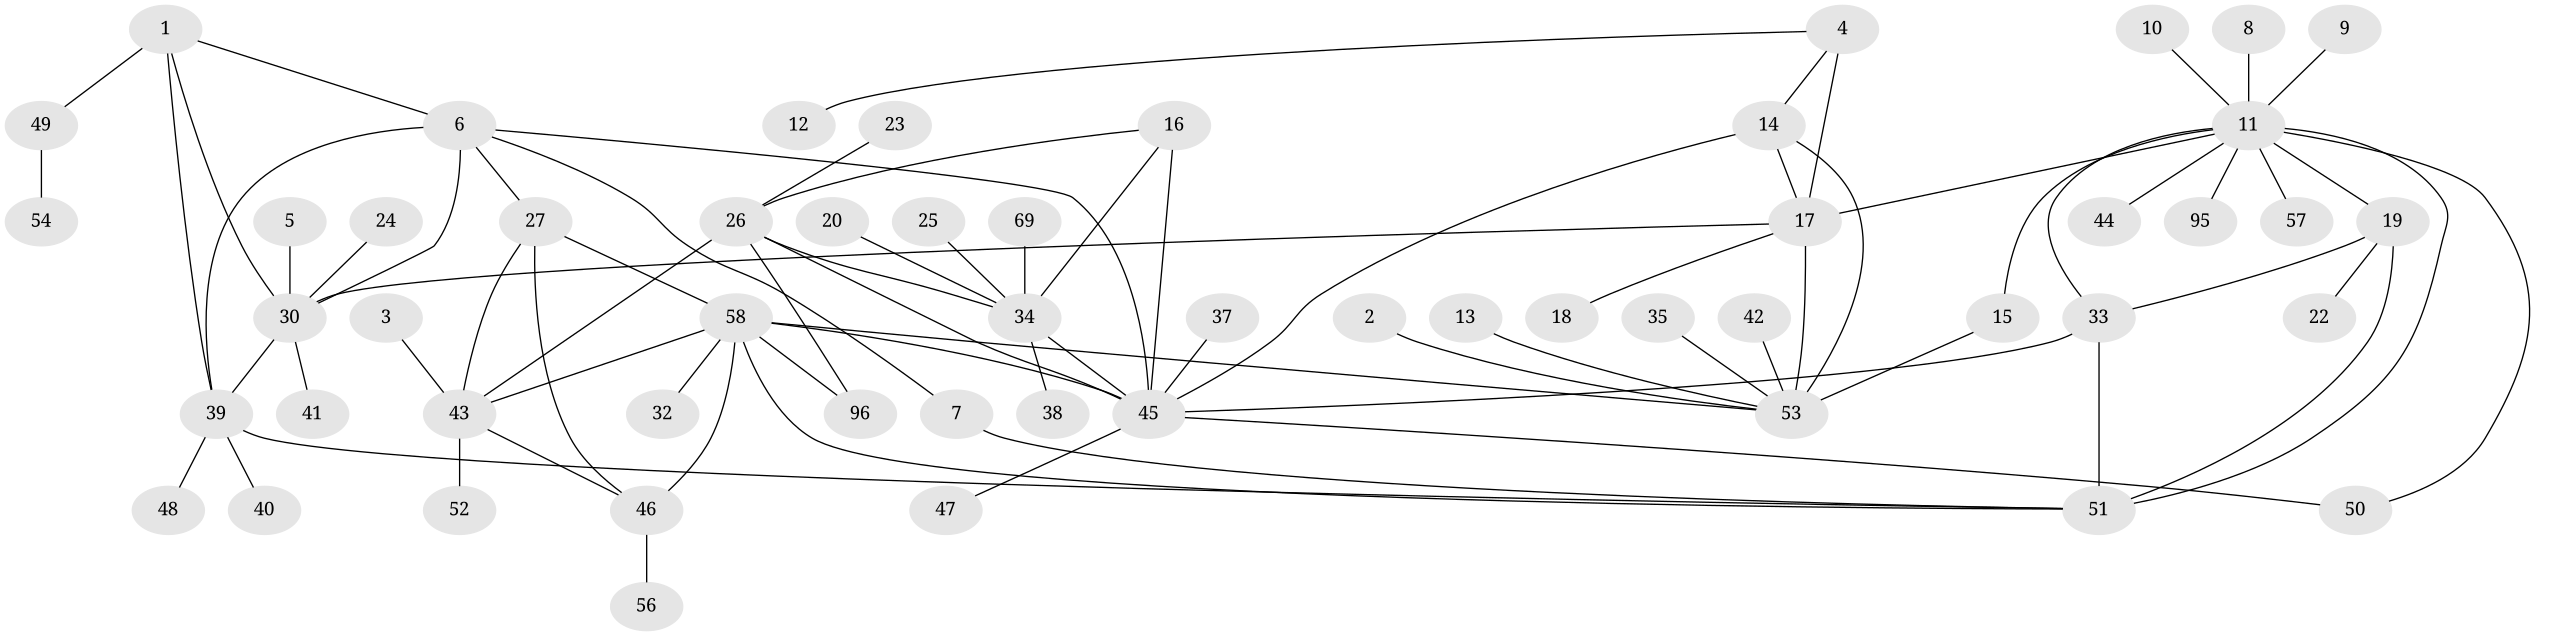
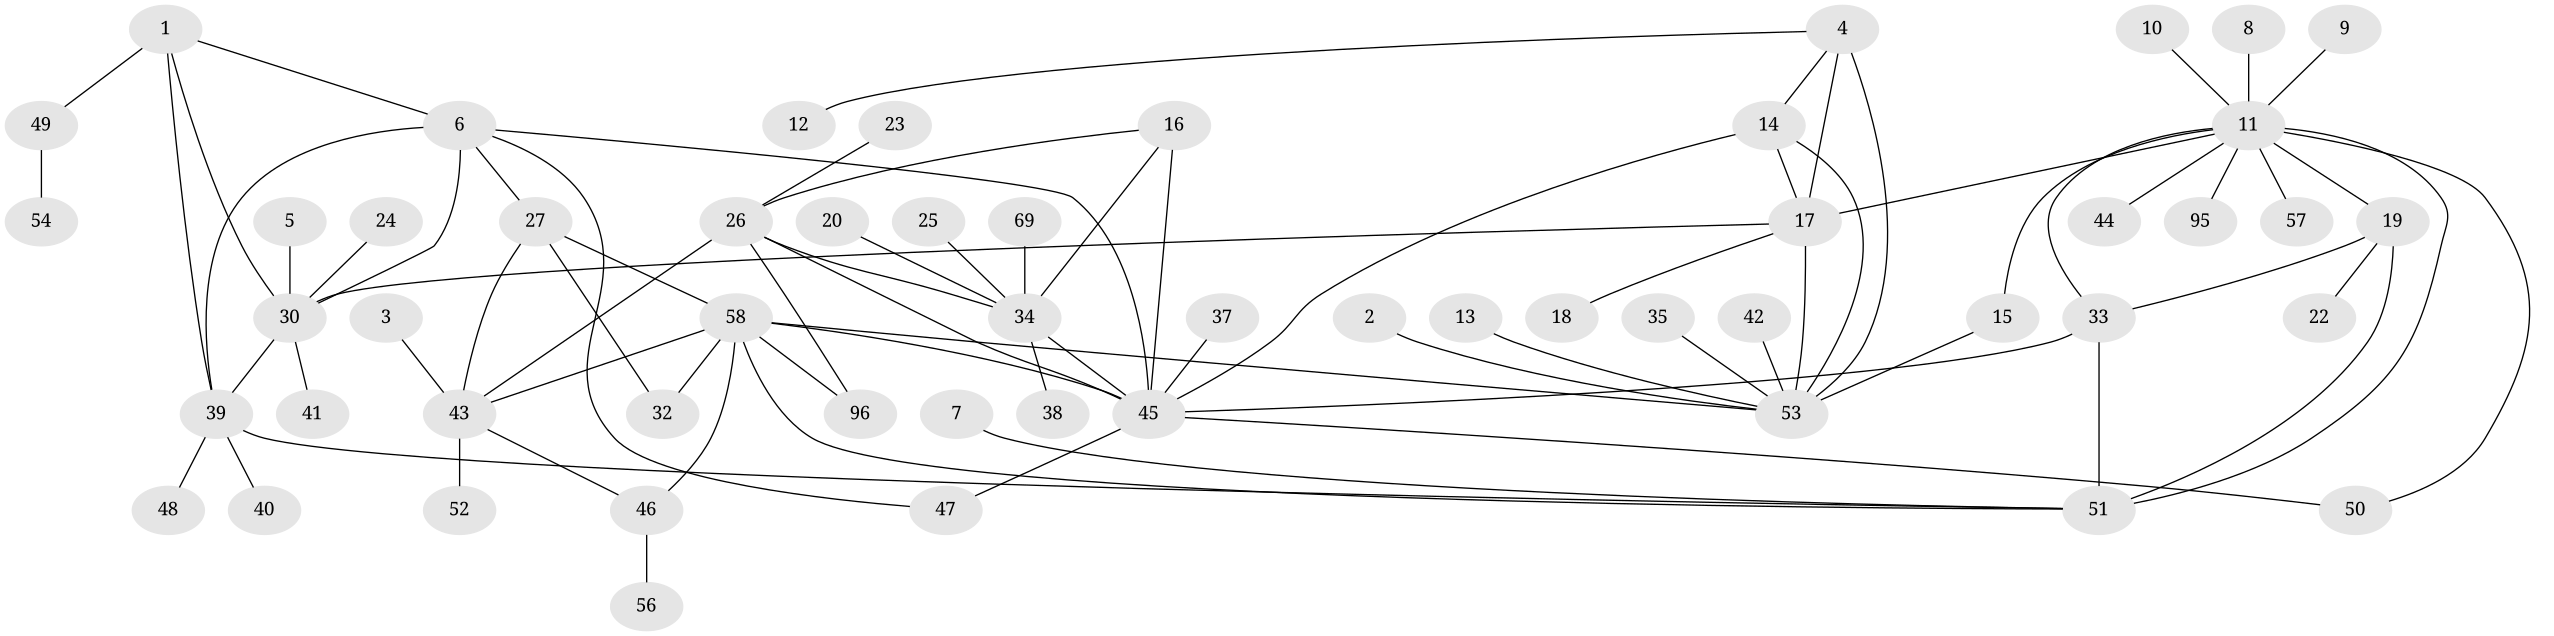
none -> (1887, 234)
(738, 272) -> (598, 414)
(547, 375) -> (604, 325)
